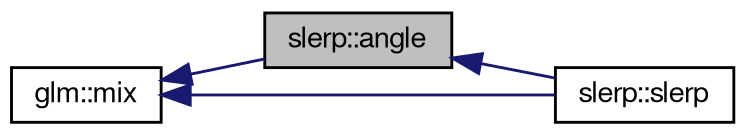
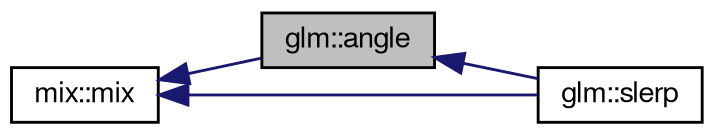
(358, 40) -> (348, 40)
(86, 95) -> (85, 95)
(645, 95) -> (620, 95)
